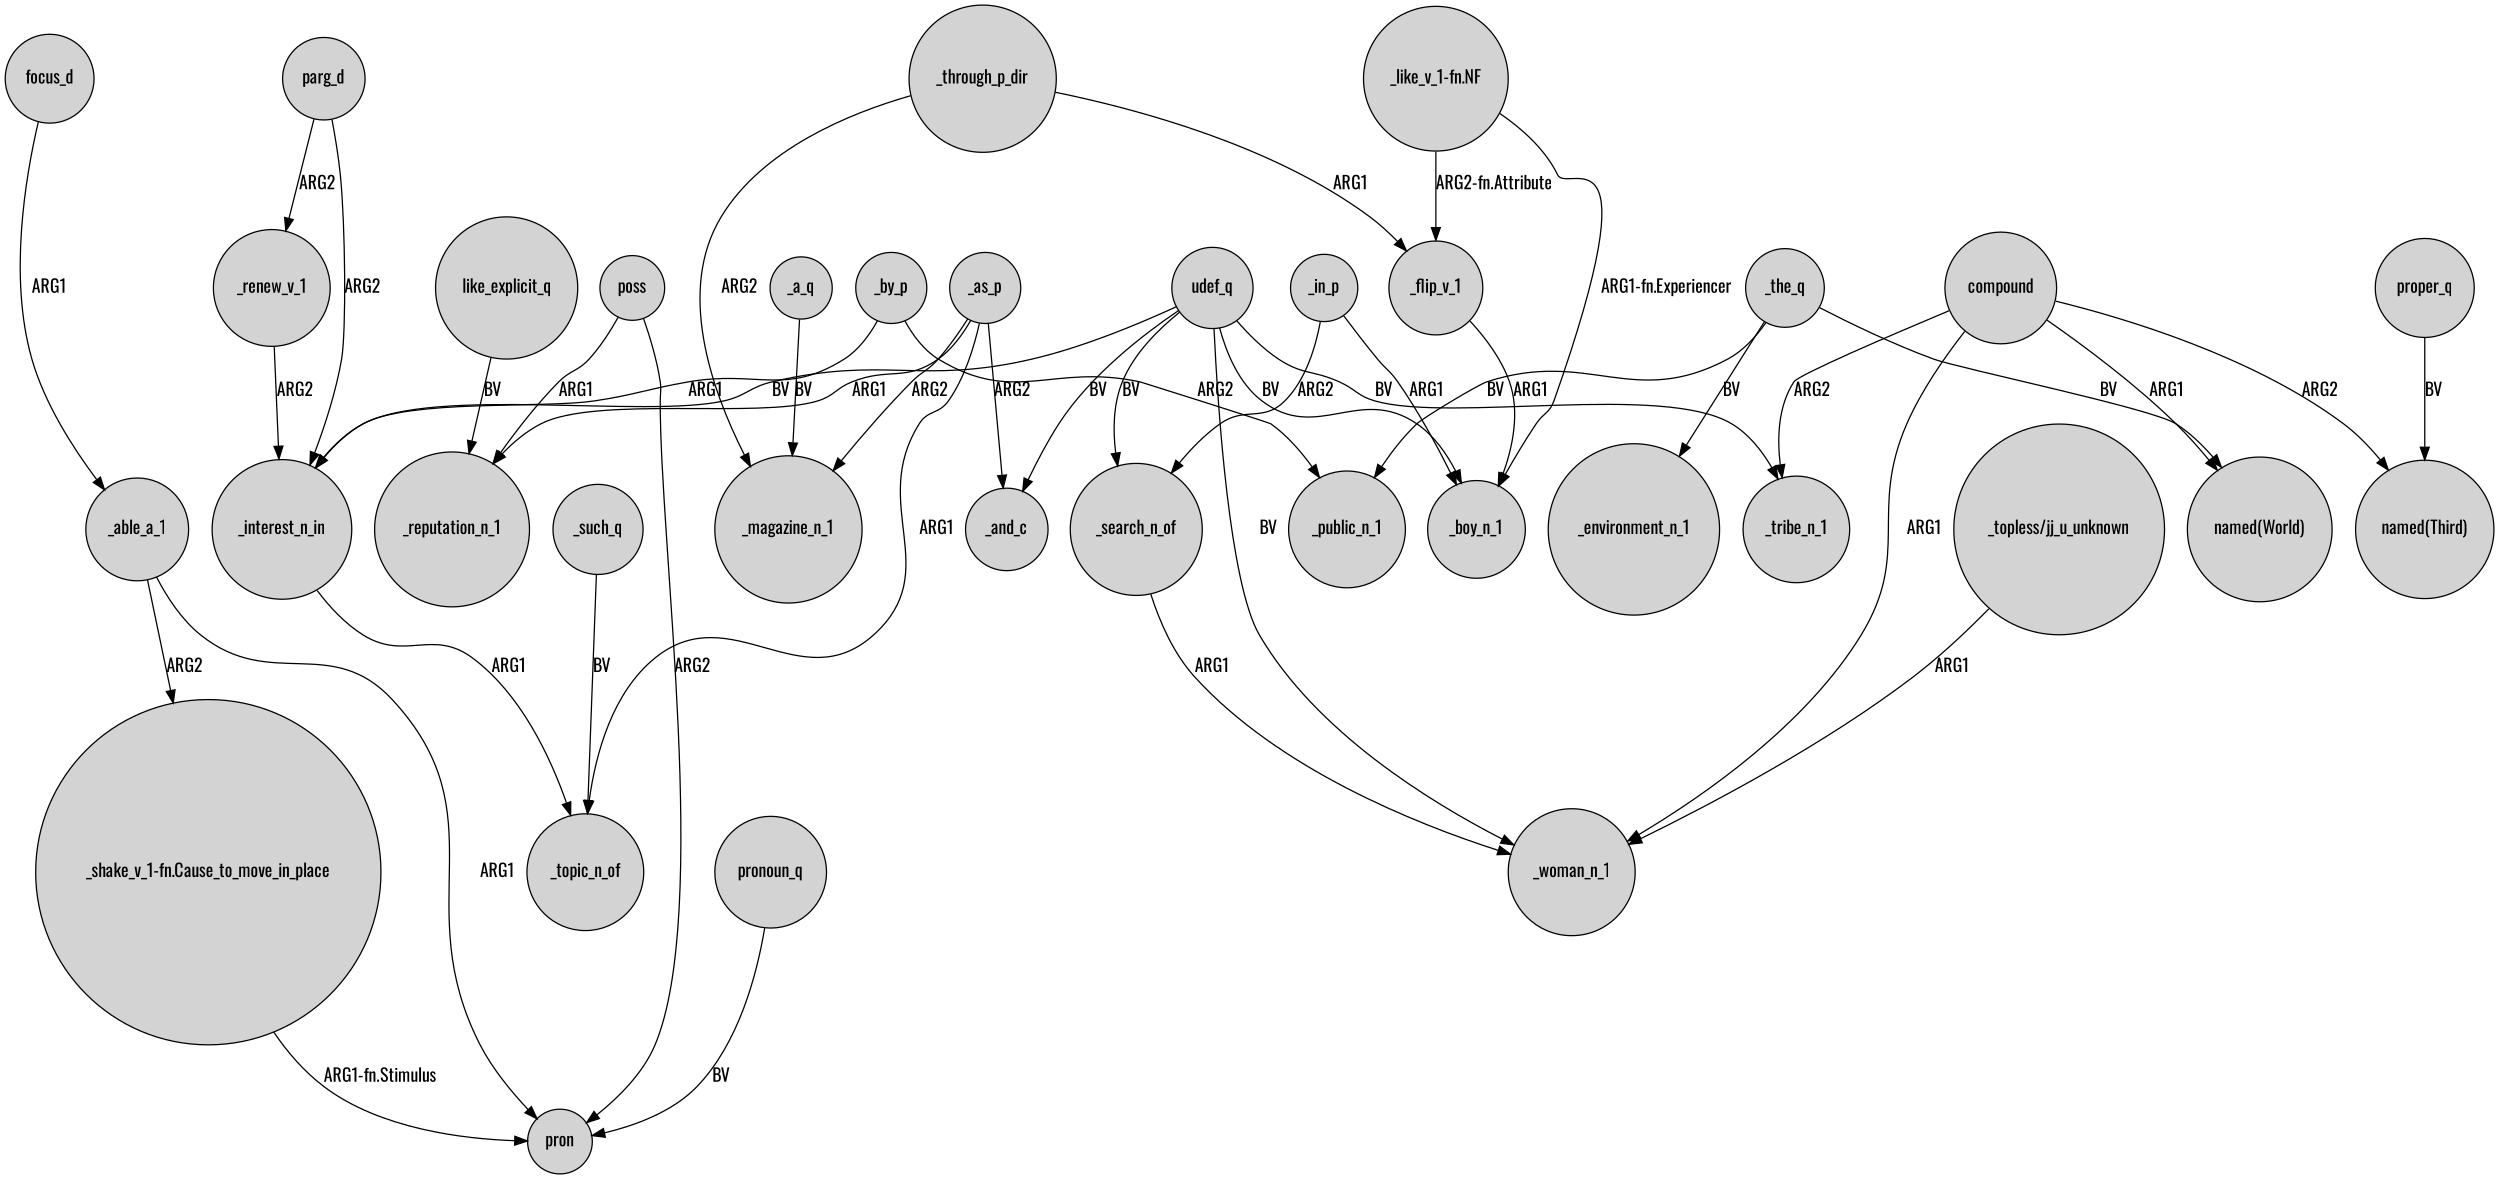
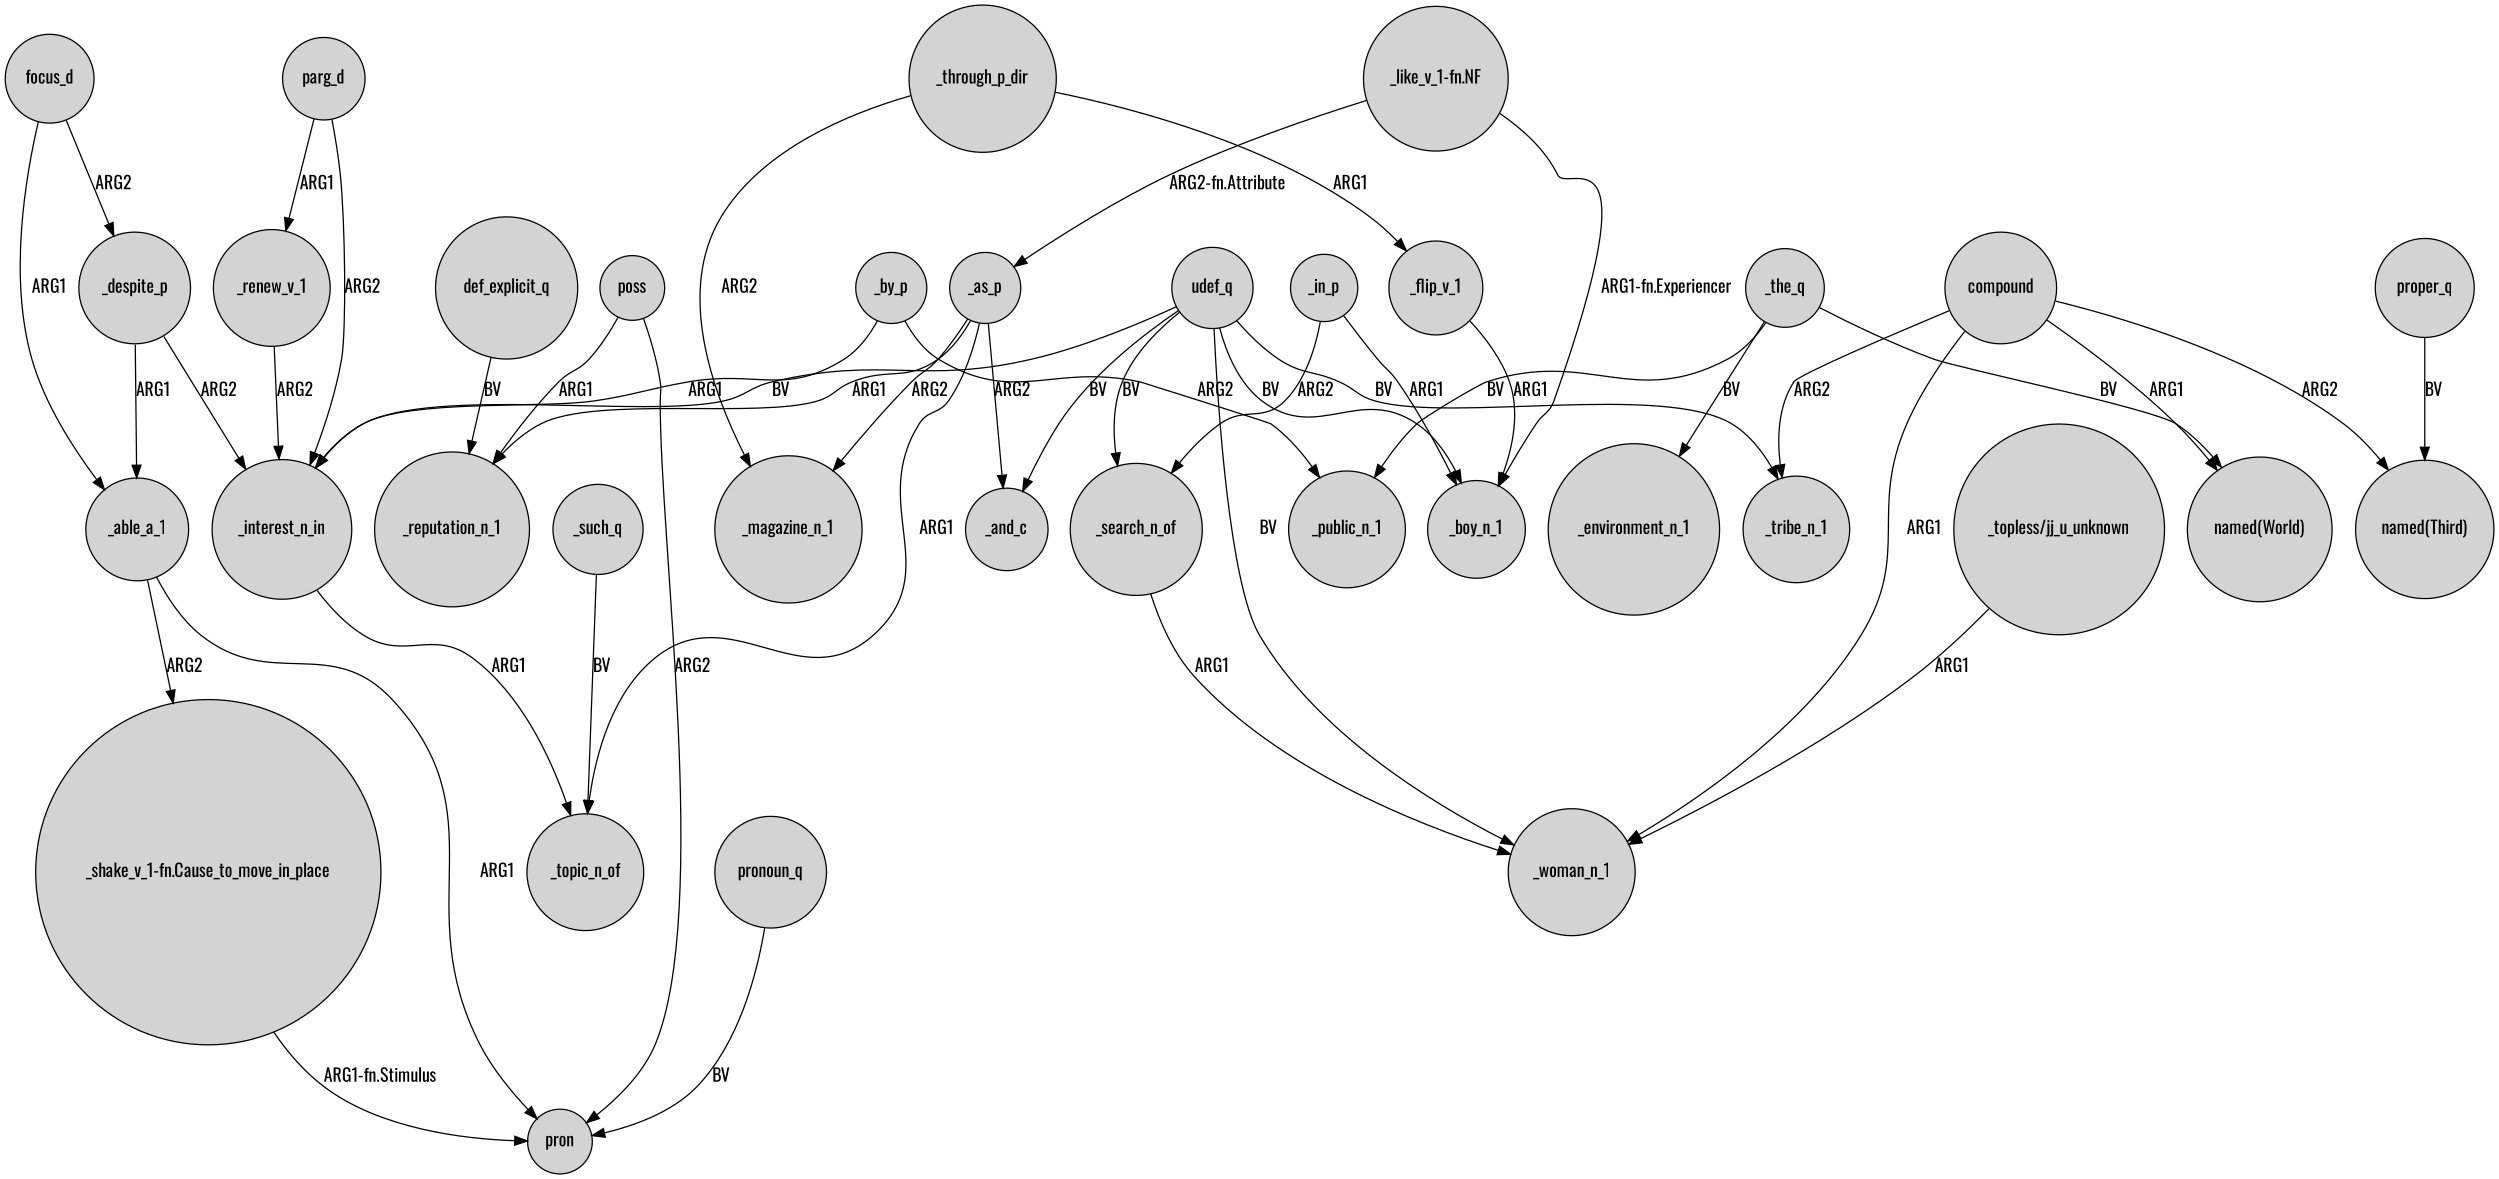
(317, 185) -> (317, 185)
(1436, 190) -> (1189, 166)
none -> (135, 288)
(507, 288) -> (507, 288)
(801, 288) -> none
